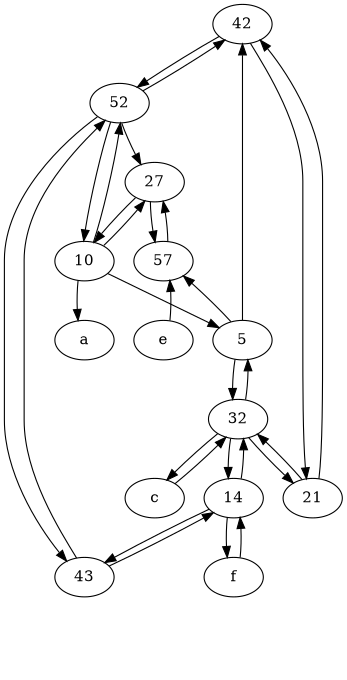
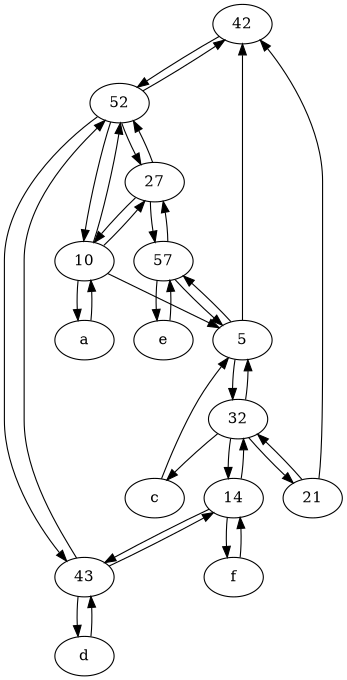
none -> (146, 146)
(303, 250) -> none
none -> (156, 289)
none -> (194, 299)
none -> (92, 306)
(197, 465) -> (187, 420)
none -> (84, 656)
